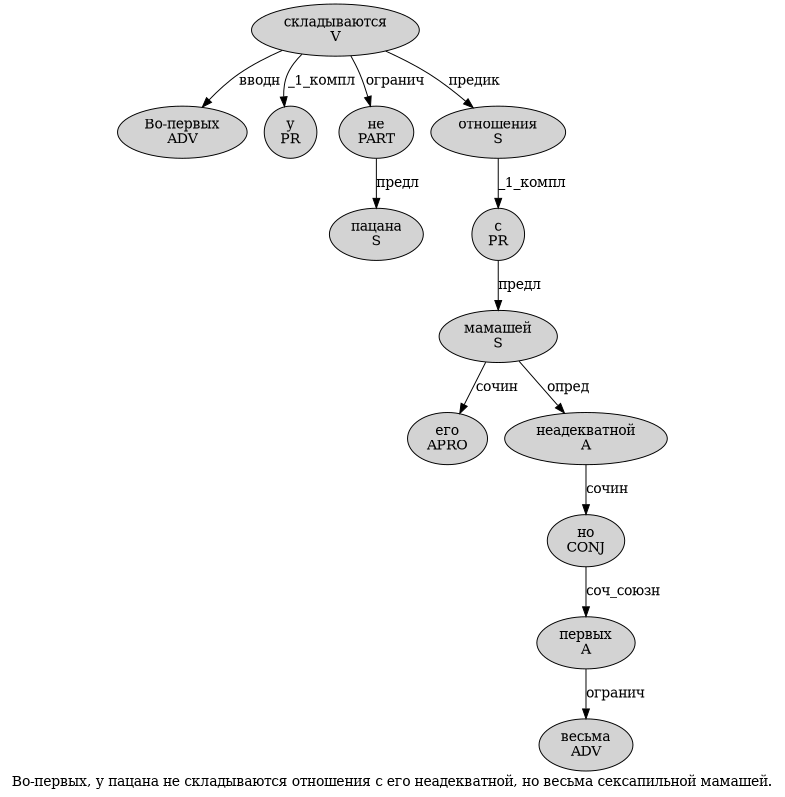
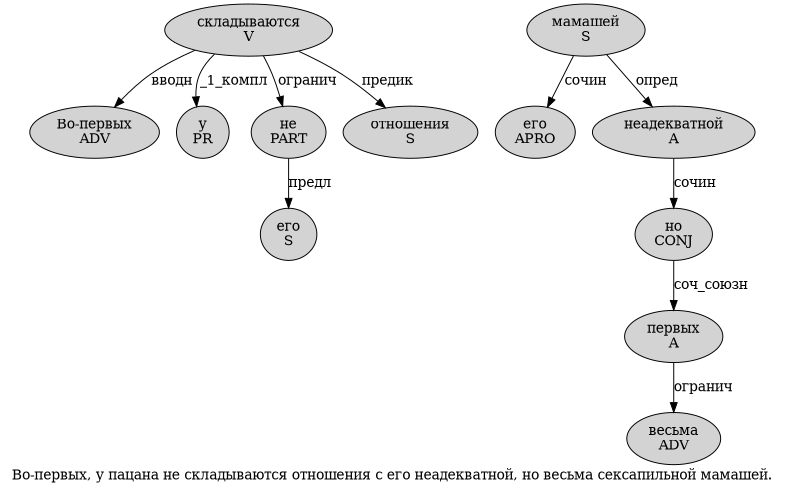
(376, 234) -> (289, 234)
(498, 234) -> none
